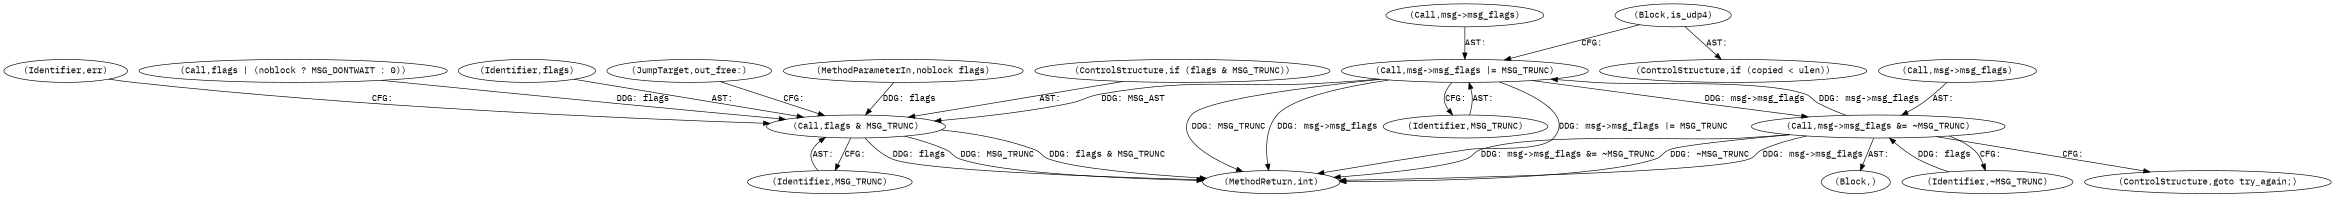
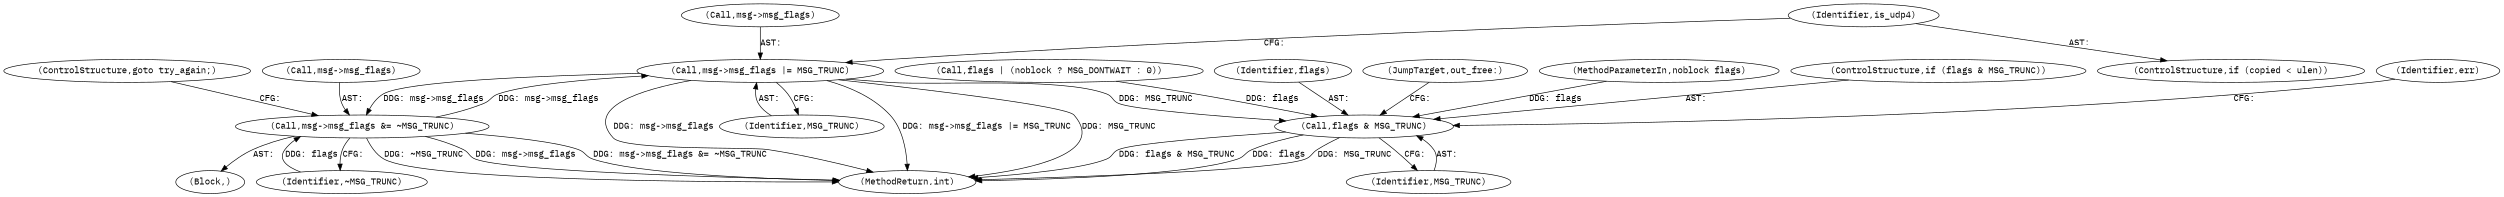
(1673, 15) -> (1864, 15)
(1133, 99) -> (1156, 99)
(2040, 154) -> (241, 98)
